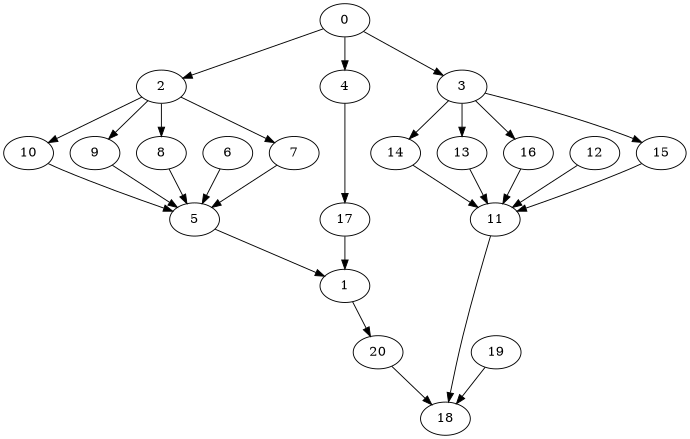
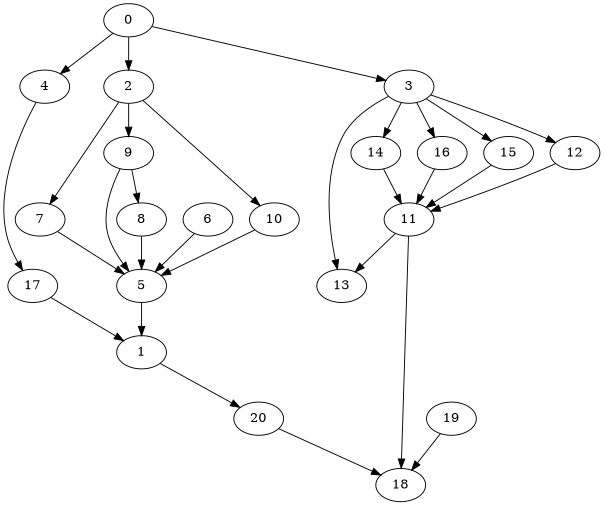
(161, 115) -> (134, 181)
none -> (489, 116)
(477, 182) -> (379, 249)
